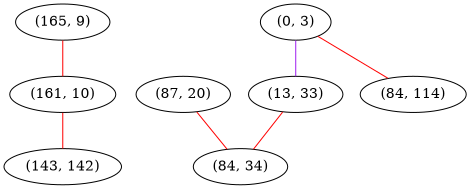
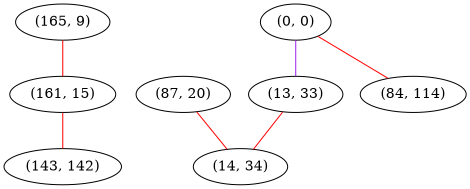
(296, 22) -> (296, 22)
(63, 94) -> (63, 94)
(240, 167) -> (240, 167)
